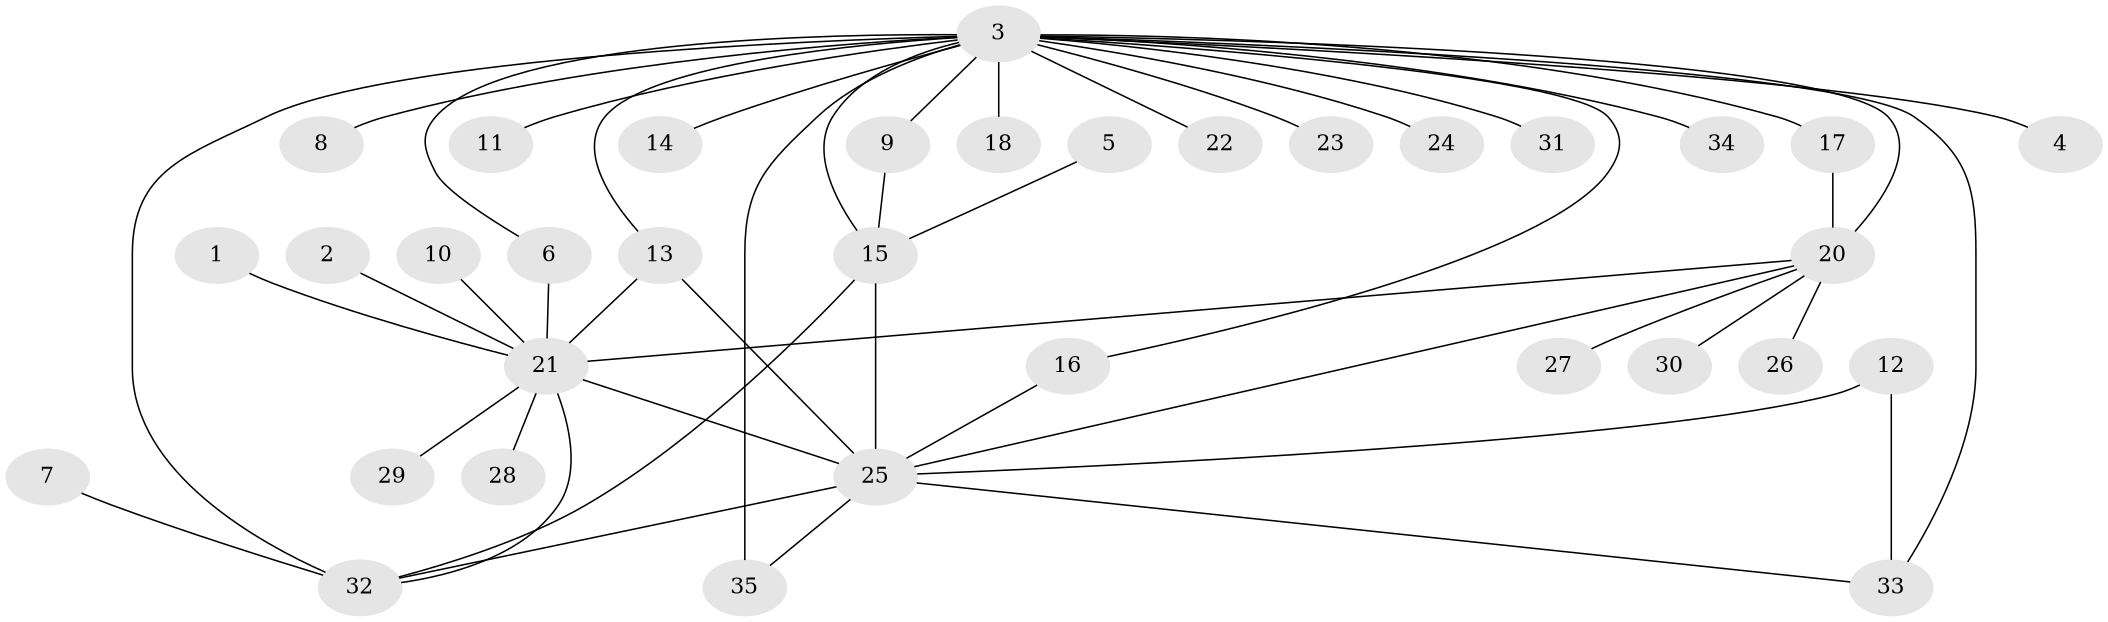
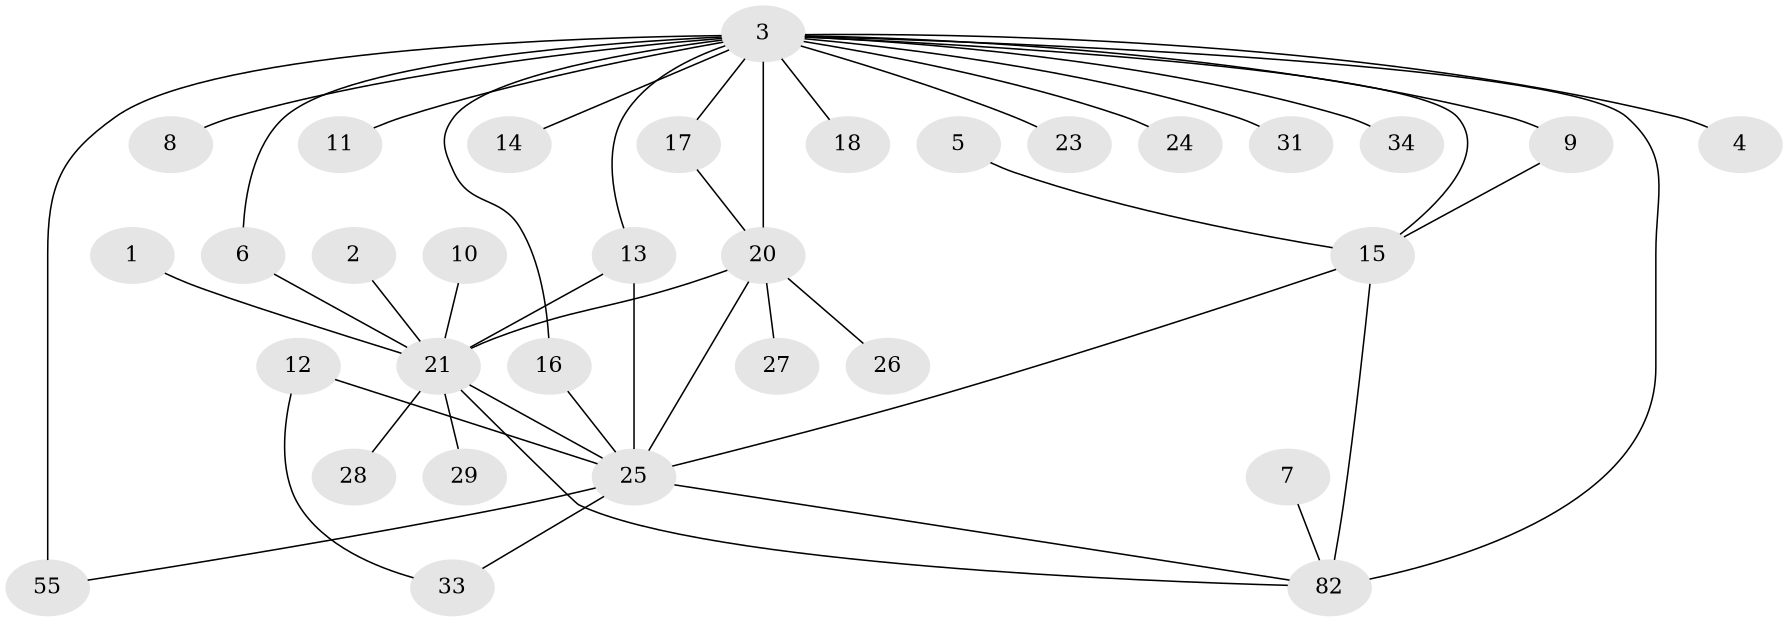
(1918, 120) -> none
(1220, 145) -> none
(1670, 366) -> none
(360, 588) -> (1330, 588)
(745, 588) -> (48, 588)
